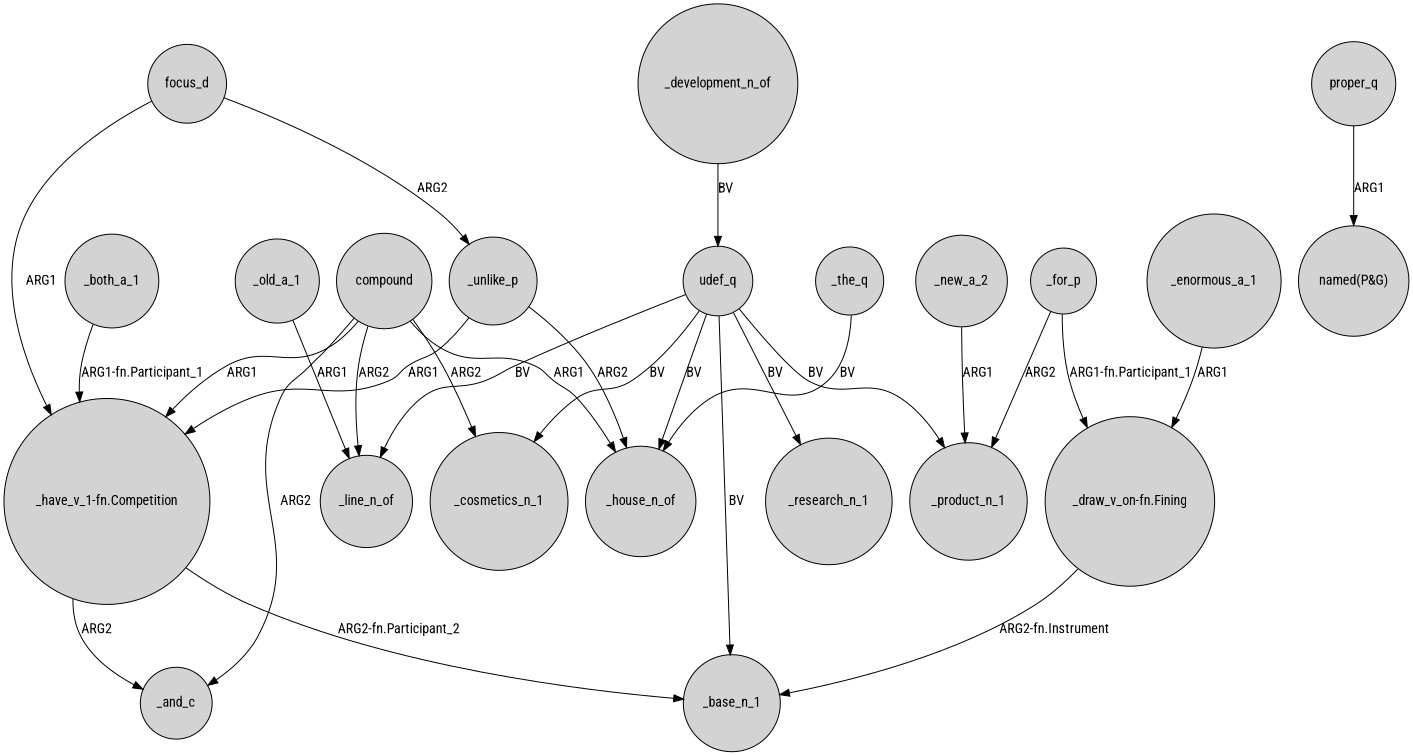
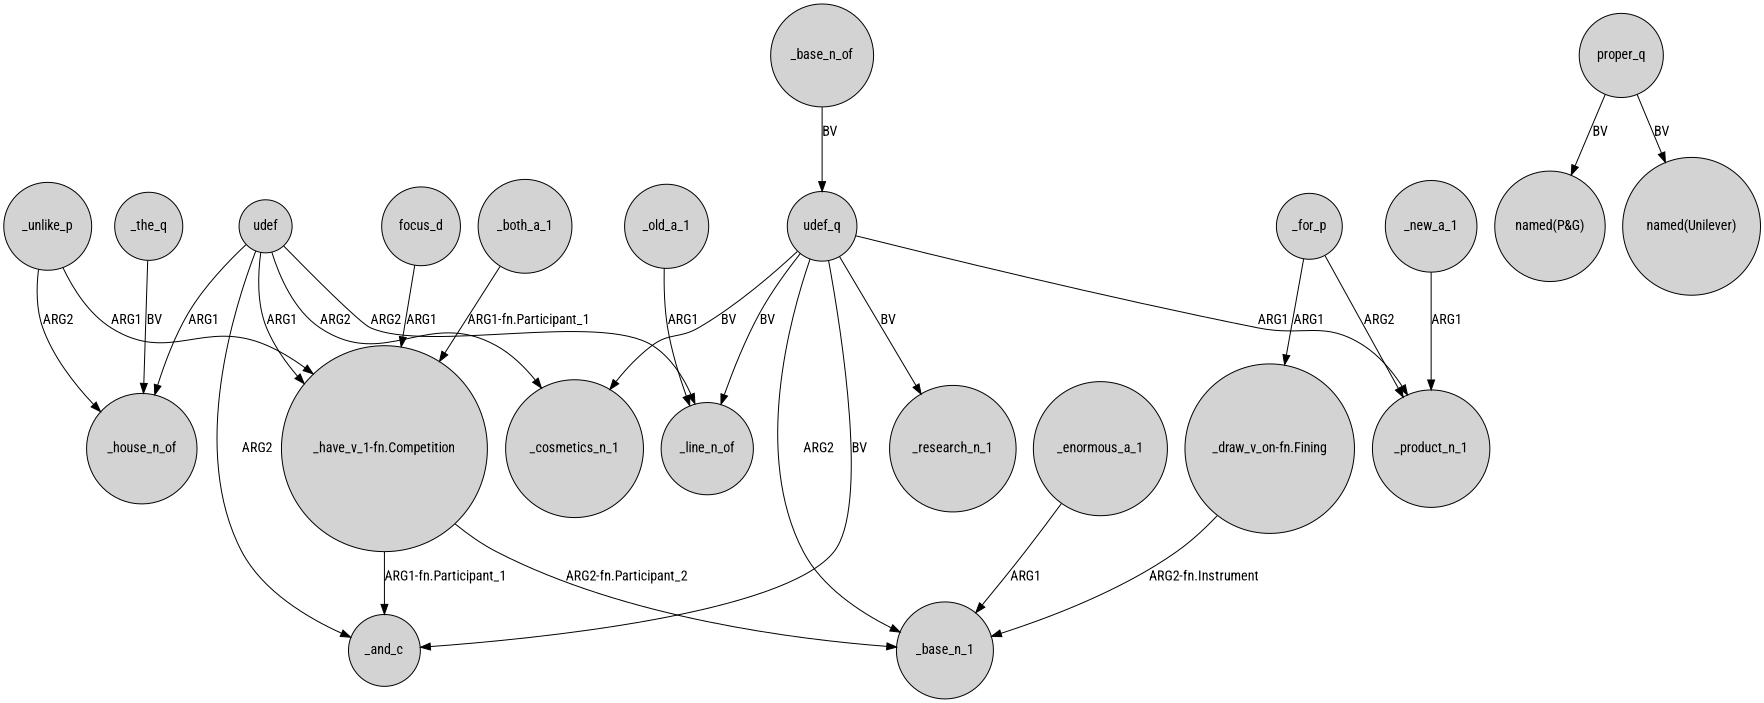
(718, 84) -> (822, 55)
(351, 155) -> none
(1369, 189) -> (1600, 132)
none -> (1692, 226)
(384, 281) -> (266, 226)
(962, 281) -> (1431, 226)
(816, 373) -> (1273, 320)
(1131, 373) -> (1309, 320)
(684, 377) -> (782, 584)
(1191, 384) -> (1023, 555)
(737, 501) -> (819, 449)
(97, 630) -> (446, 577)
